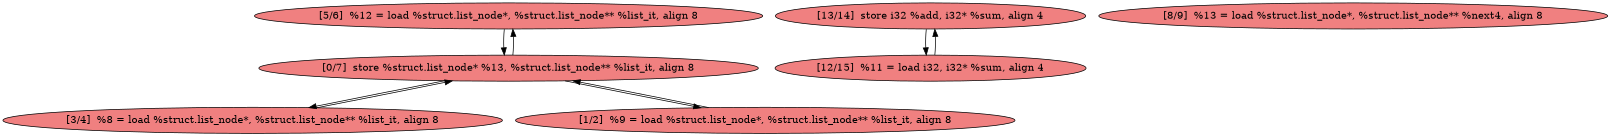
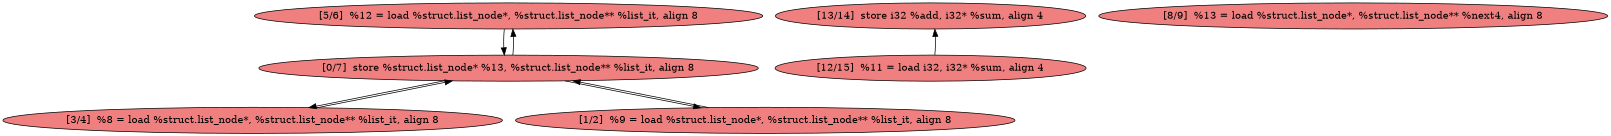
(926, 38) -> none
